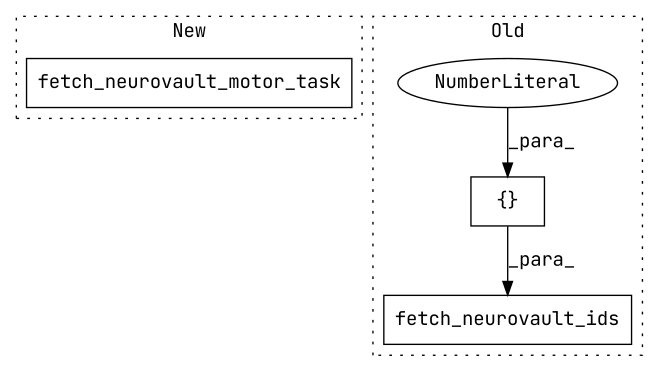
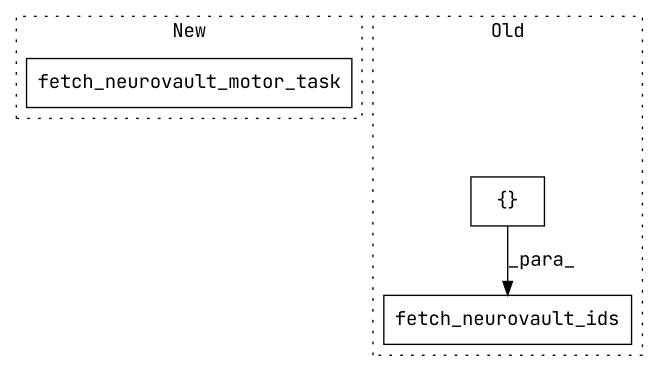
(508, 83) -> none
